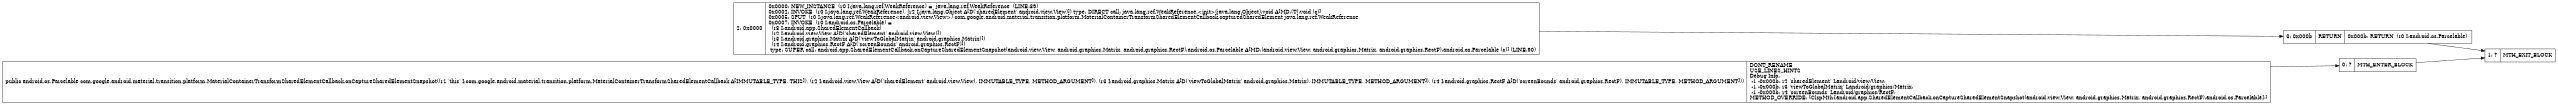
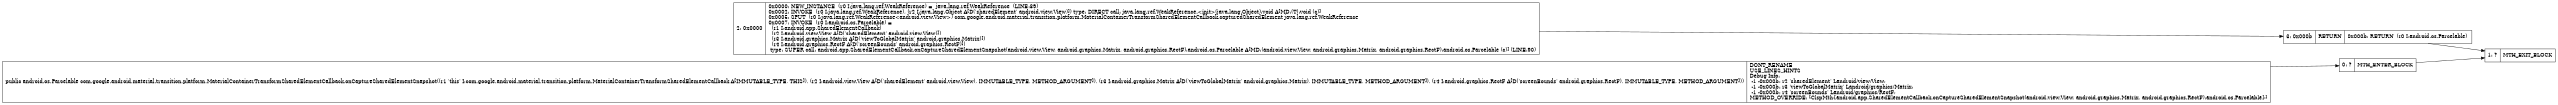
(825, 28) -> (825, 28)
